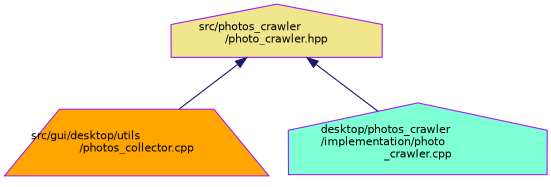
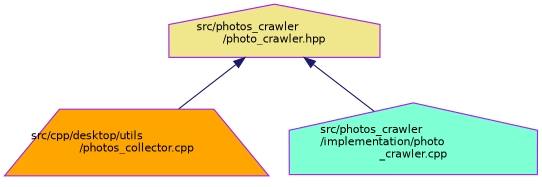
(137, 143) -> (137, 143)
(418, 143) -> (413, 143)
